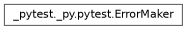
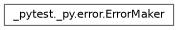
(93, 15) -> (89, 15)
